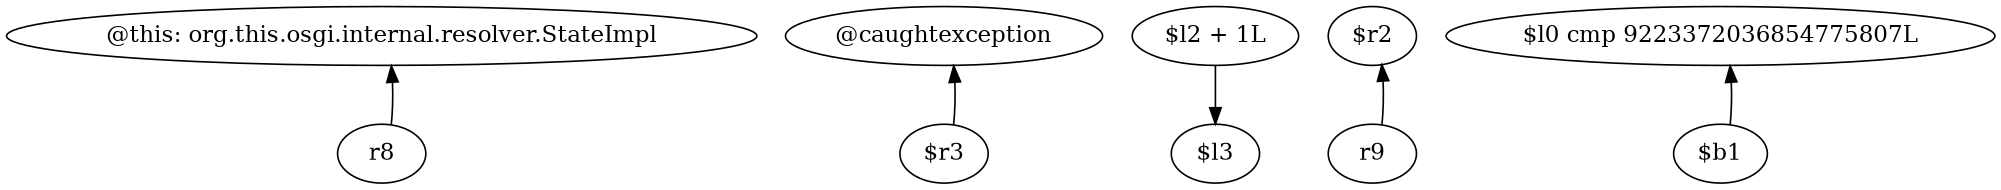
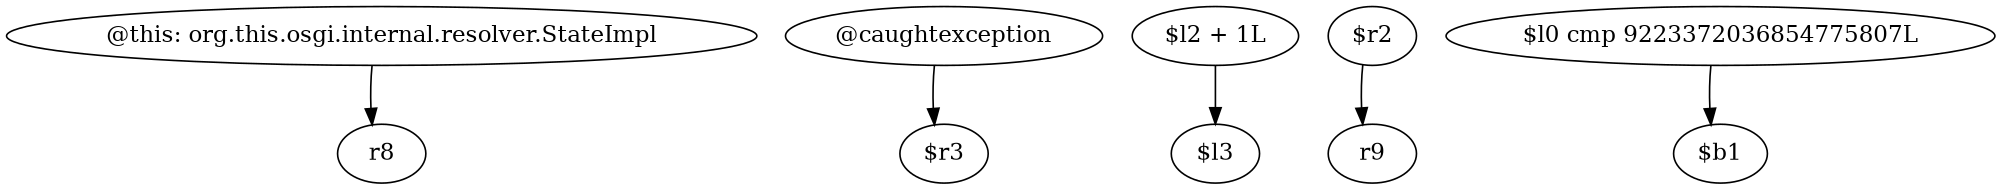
(1383, 103) -> (1361, 86)
(393, 104) -> (371, 87)
(955, 104) -> (933, 87)
(1732, 104) -> (1710, 87)
